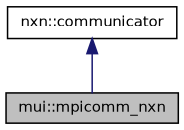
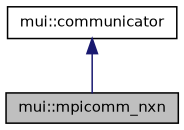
(92, 23) -> (92, 23)
